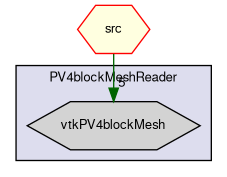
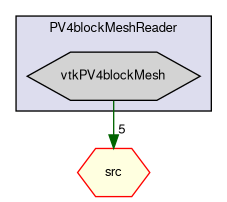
(114, 74) -> (114, 120)
